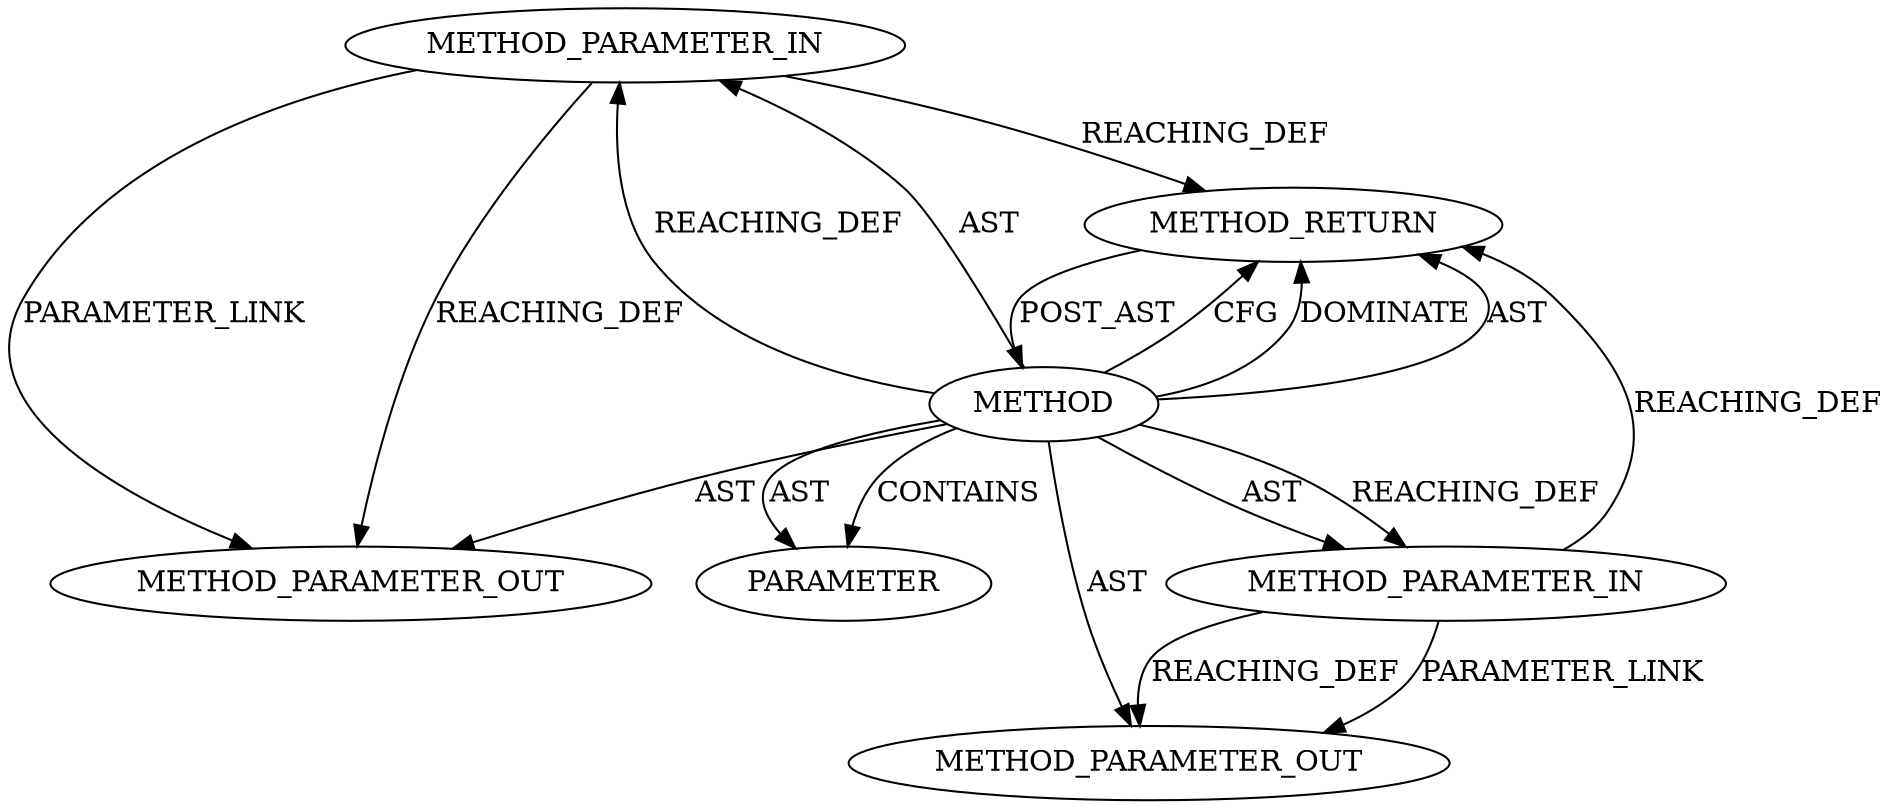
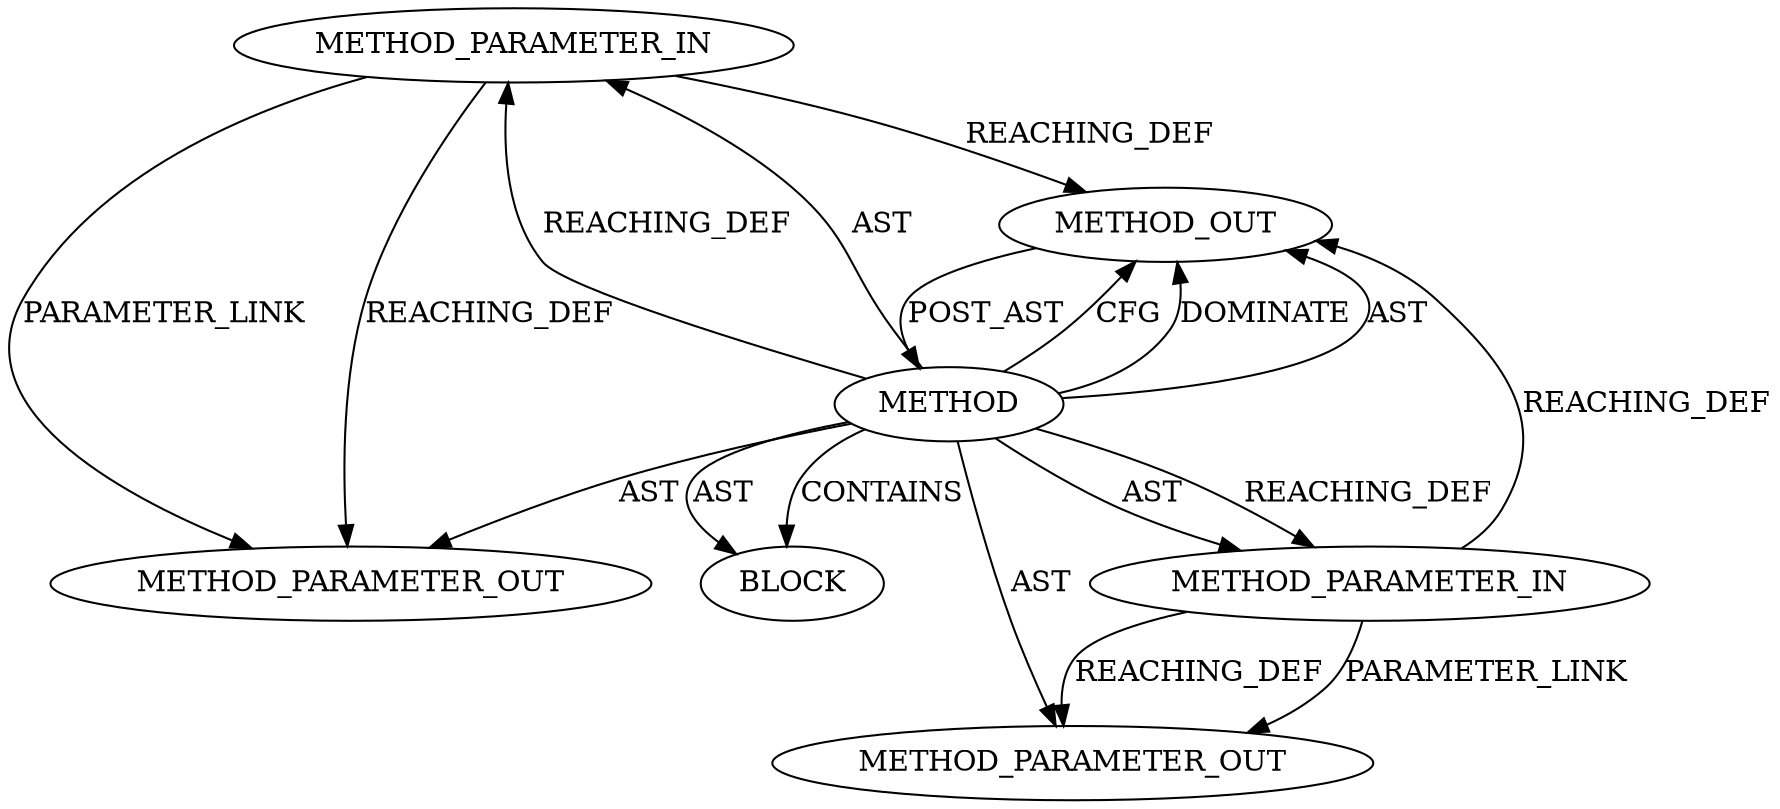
(1293, 225) -> (1166, 225)
(844, 584) -> (792, 584)
